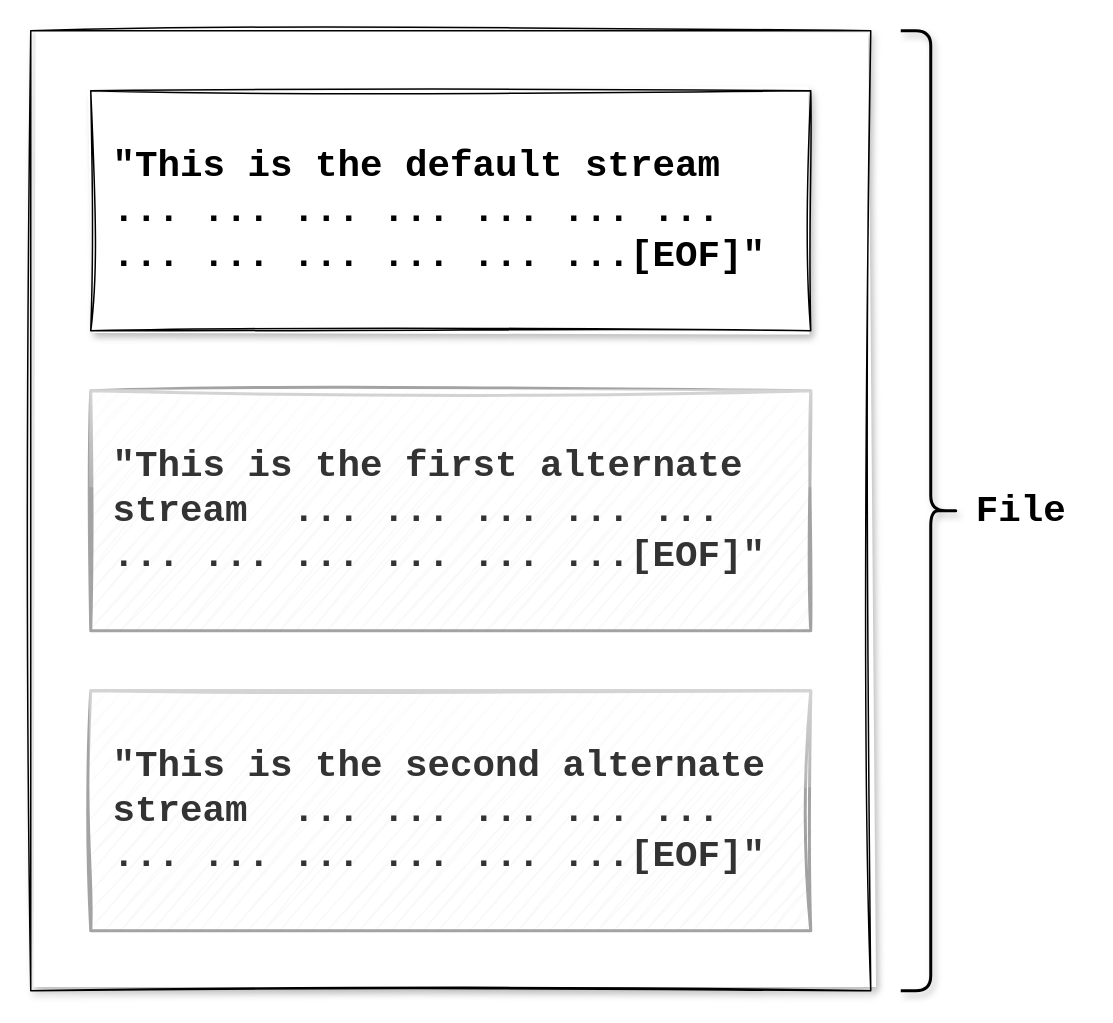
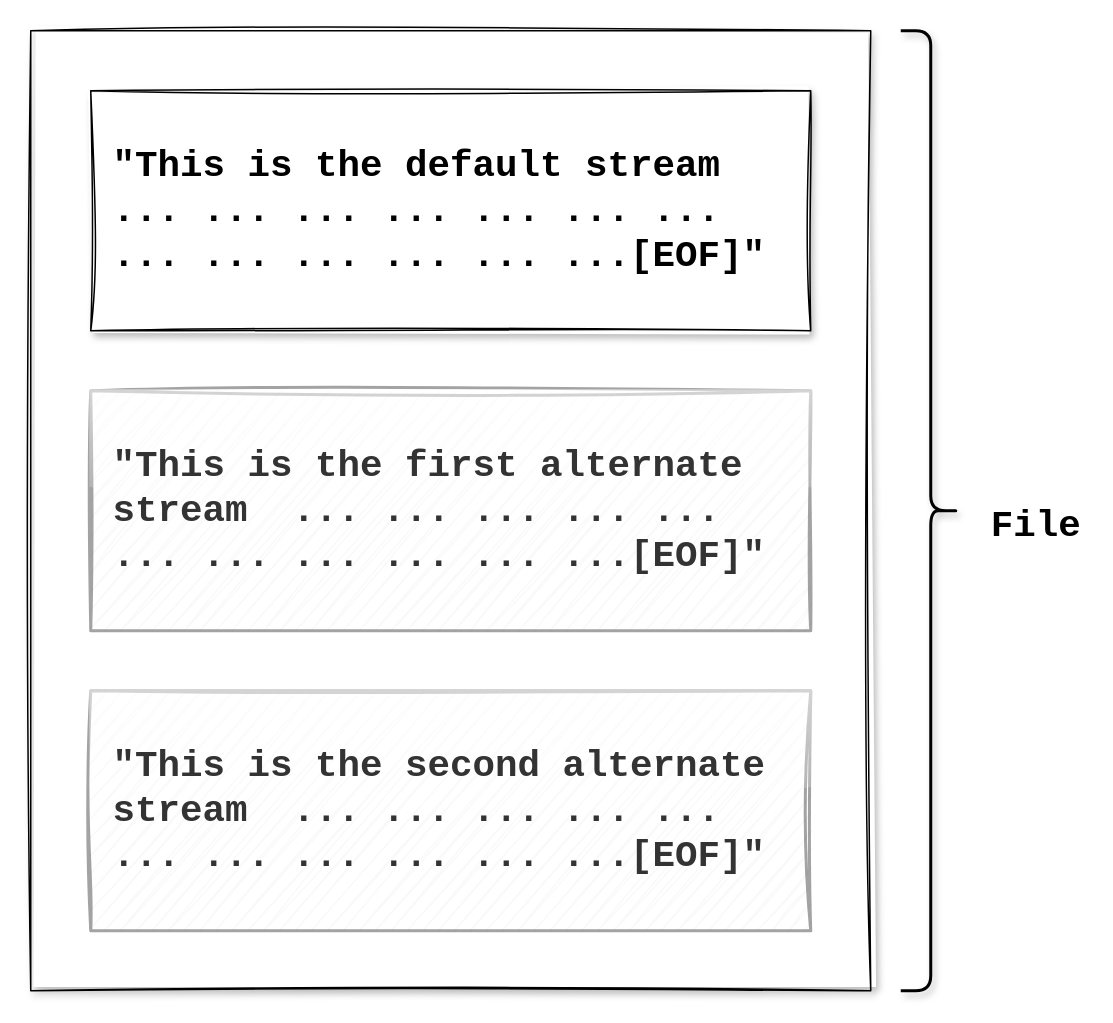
(1021, 511) -> (1036, 526)
